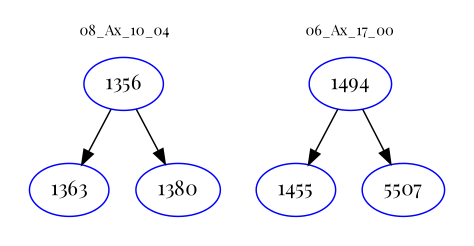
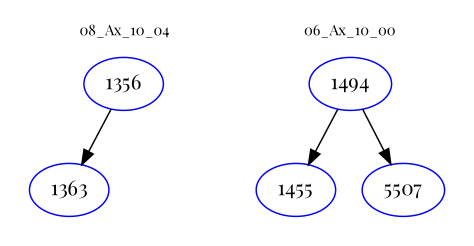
(350, 32) -> (350, 32)
(178, 190) -> none
